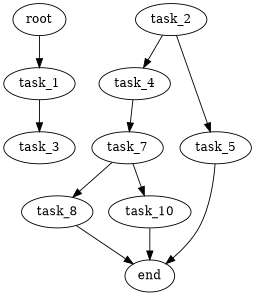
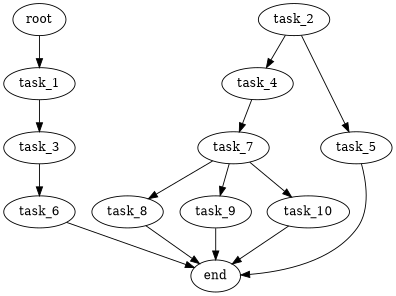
none -> (39, 212)
none -> (216, 212)
